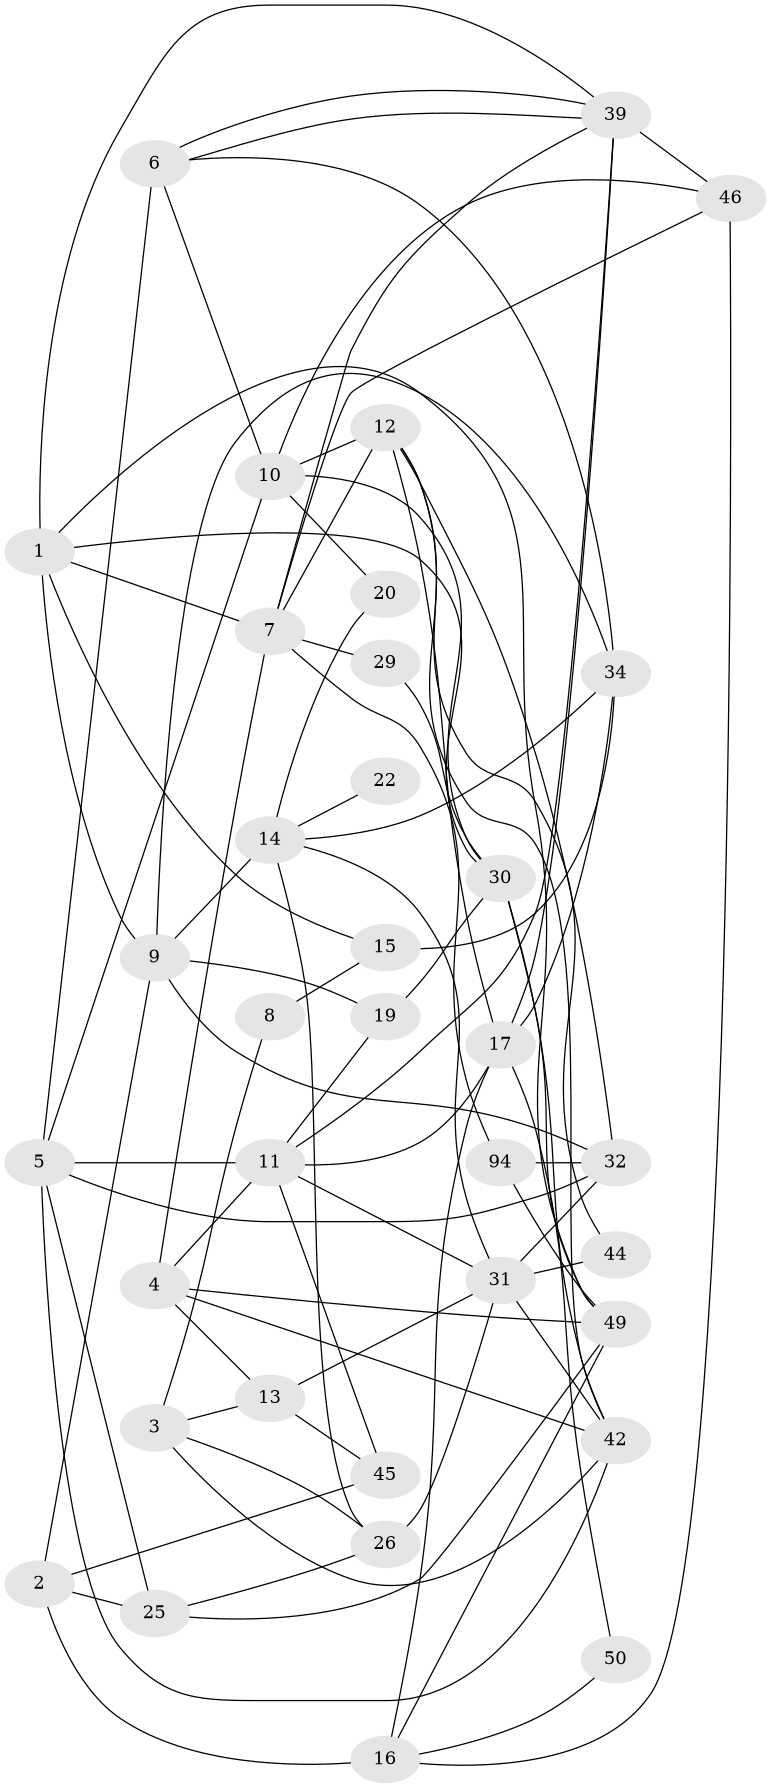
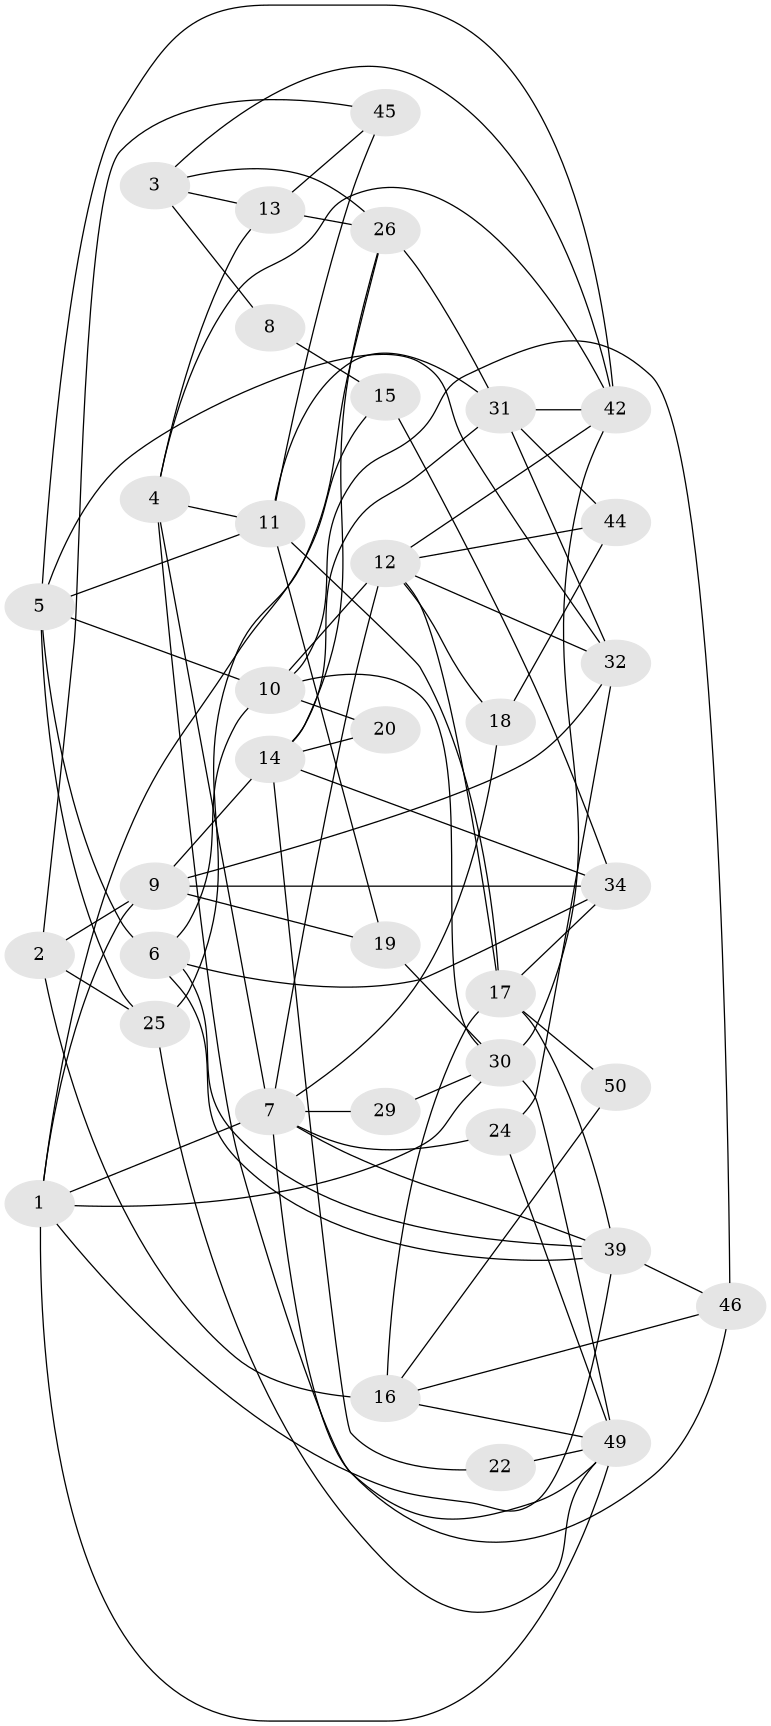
none -> (501, 722)
(507, 965) -> none
(501, 1163) -> (501, 1132)
(385, 1340) -> (334, 221)
none -> (556, 1456)
